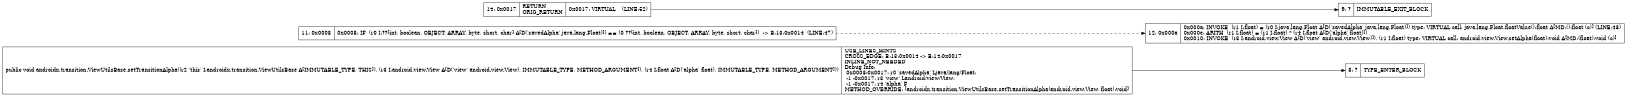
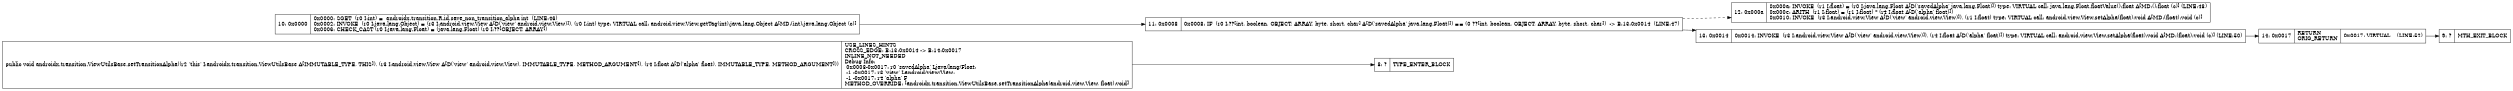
(1393, 10) -> (2483, 36)
none -> (567, 24)
none -> (1971, 36)
